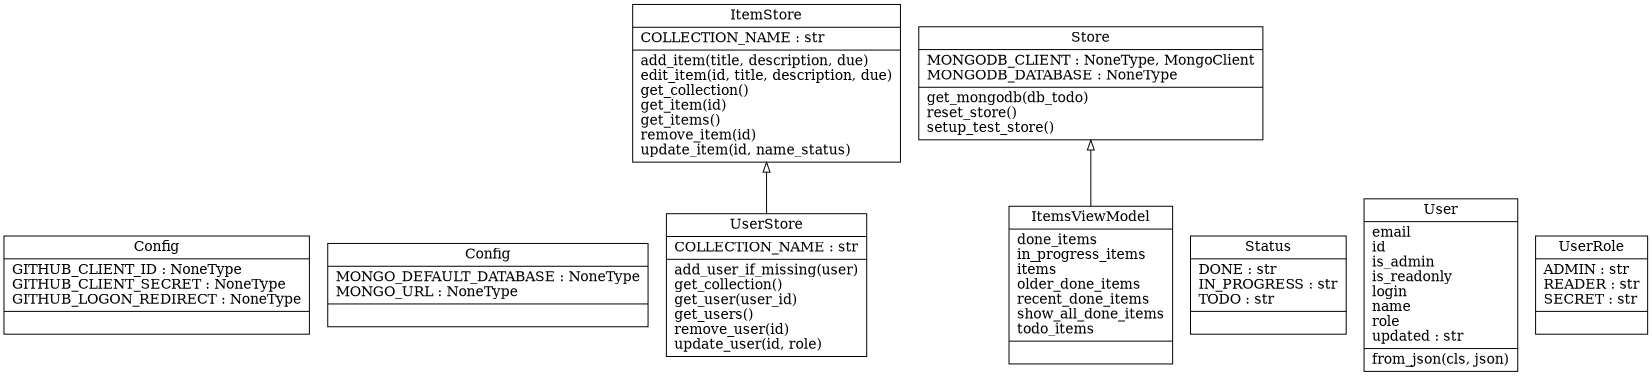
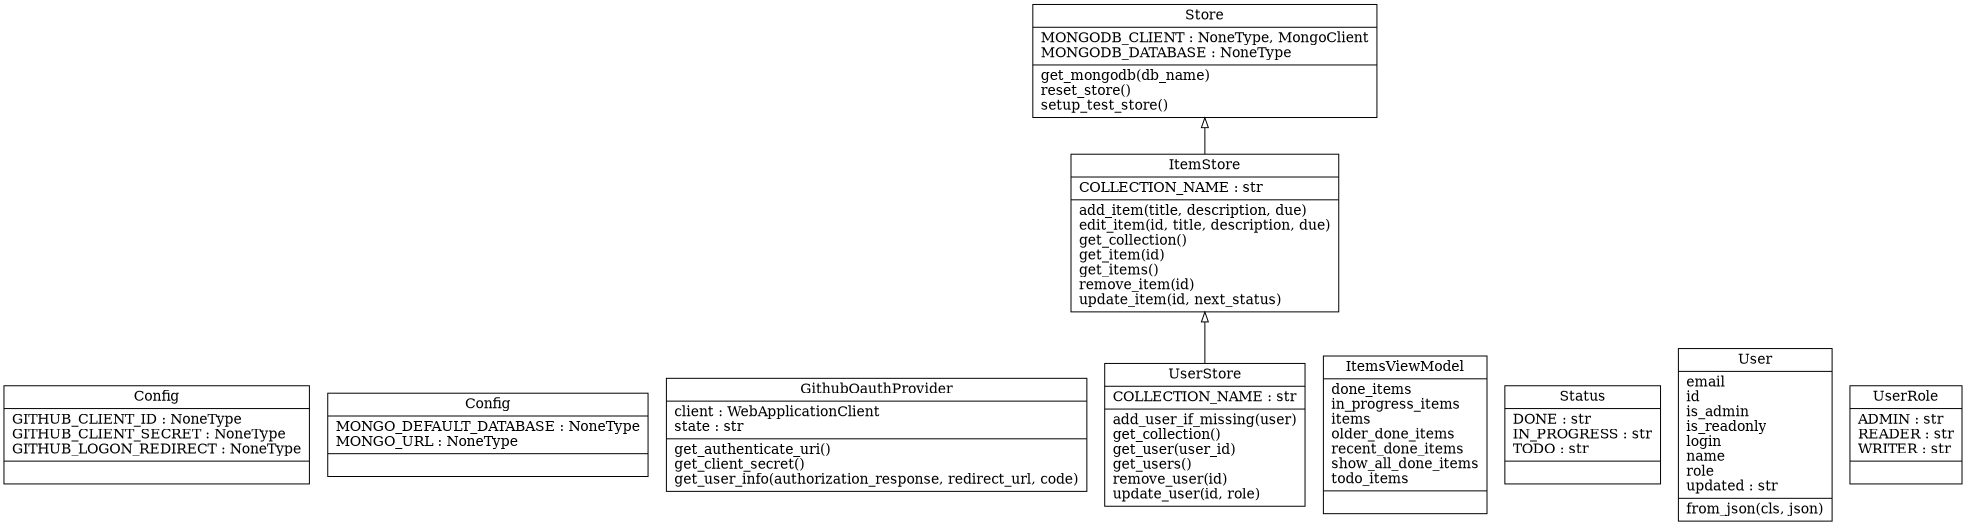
(1008, 98) -> (1126, 76)
(746, 150) -> (1181, 300)
(1091, 178) -> (1205, 141)
(1591, 299) -> (1904, 449)
none -> (877, 435)
